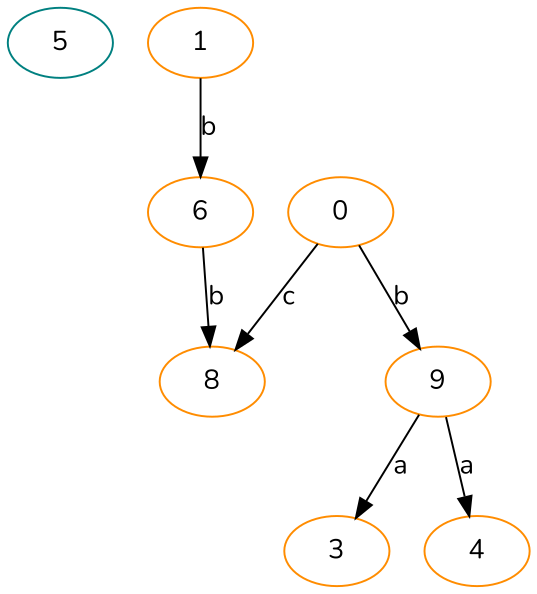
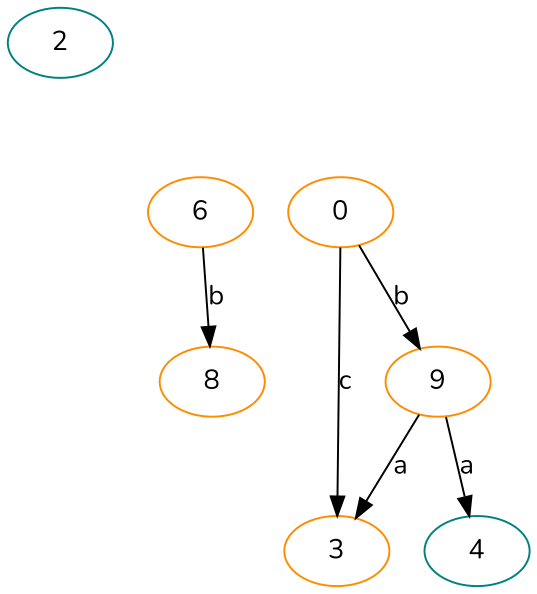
(60, 43) -> (60, 43)
(201, 43) -> none
(283, 289) -> (339, 372)
(477, 551) -> (477, 551)
